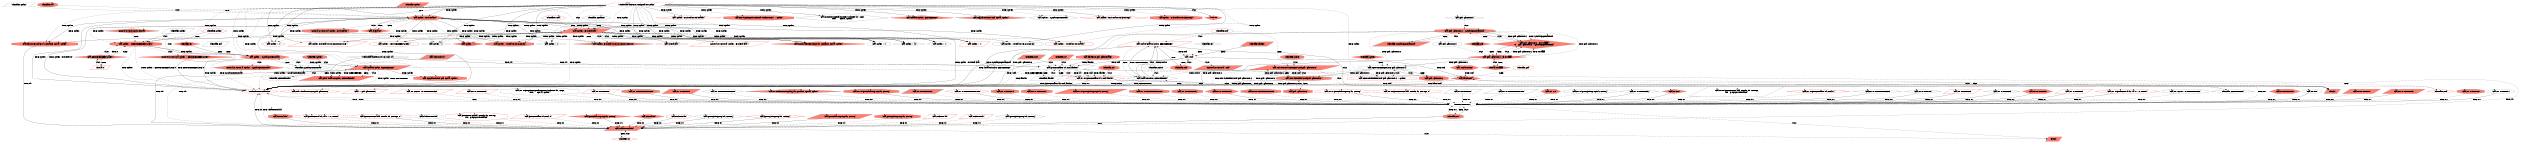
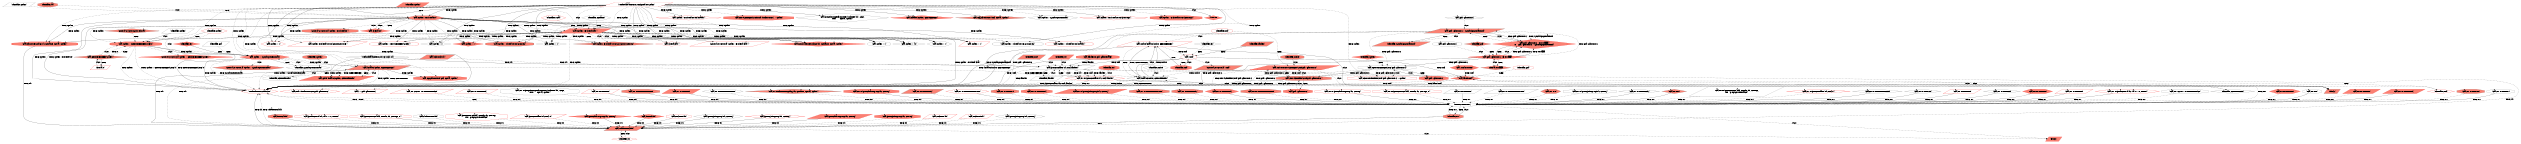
(1464, 31) -> (1464, 31)
